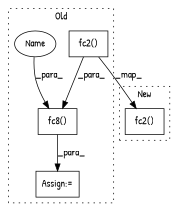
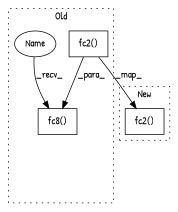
(50, 75) -> (50, 75)
(58, 184) -> none
